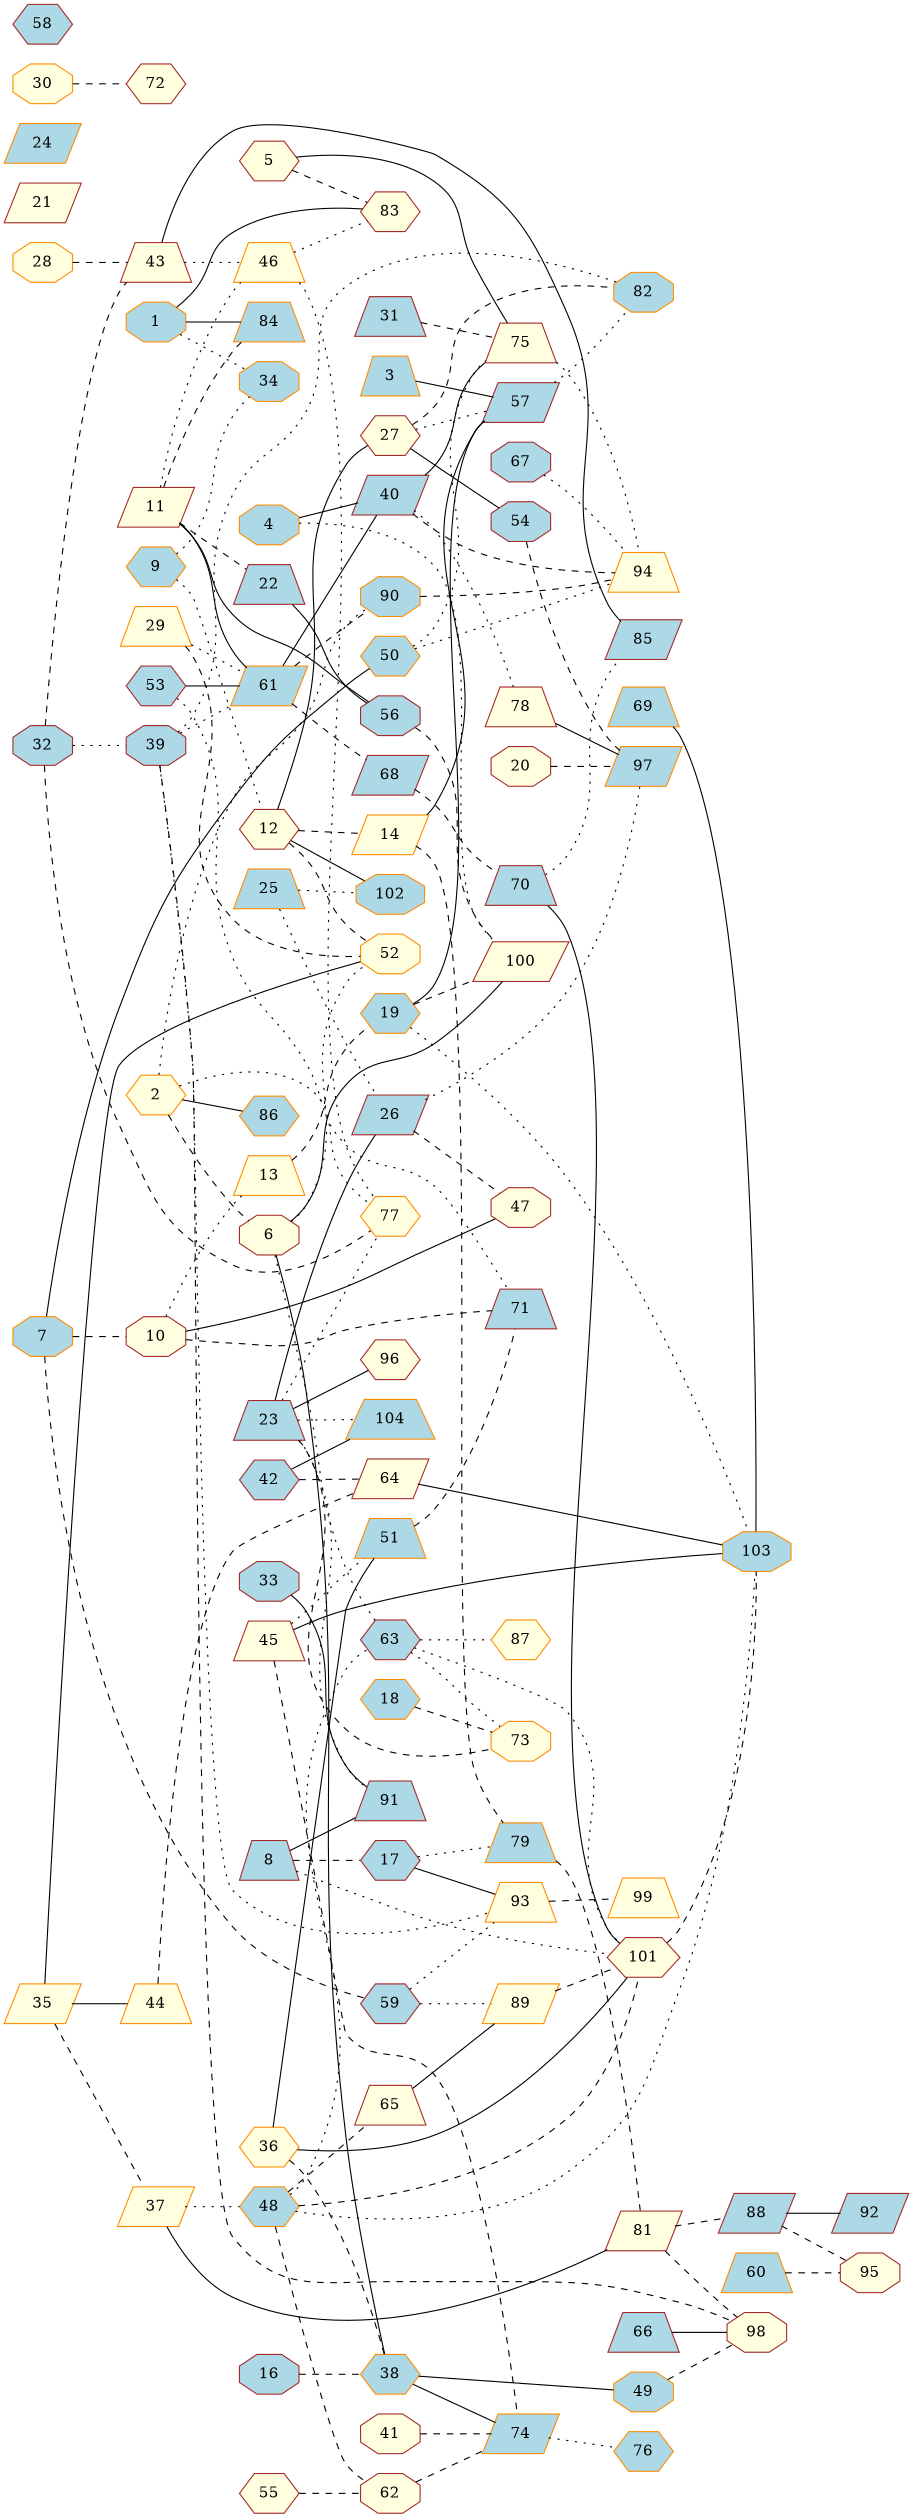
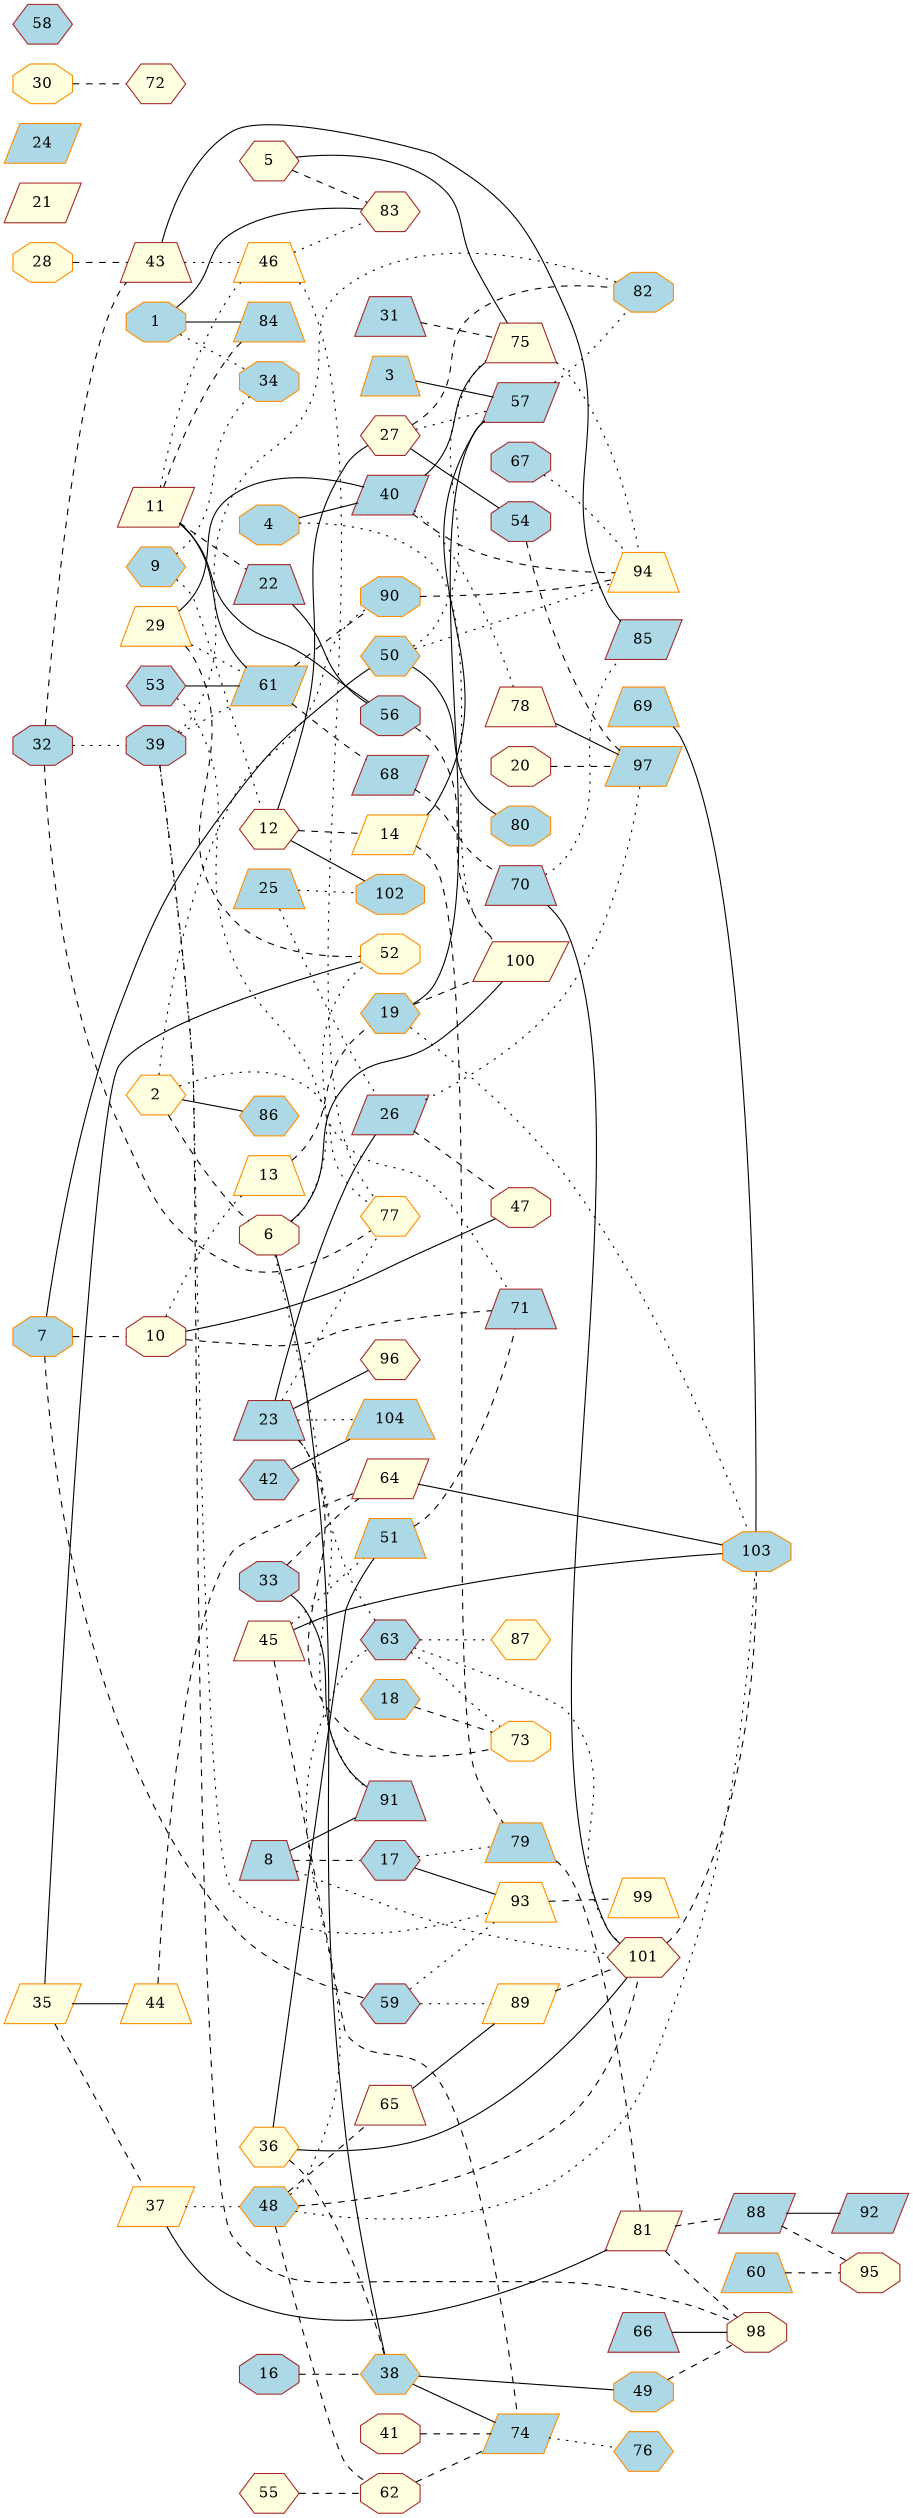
(330, 591) -> (246, 488)
none -> (521, 826)
(321, 882) -> none
(330, 1479) -> (315, 1538)
